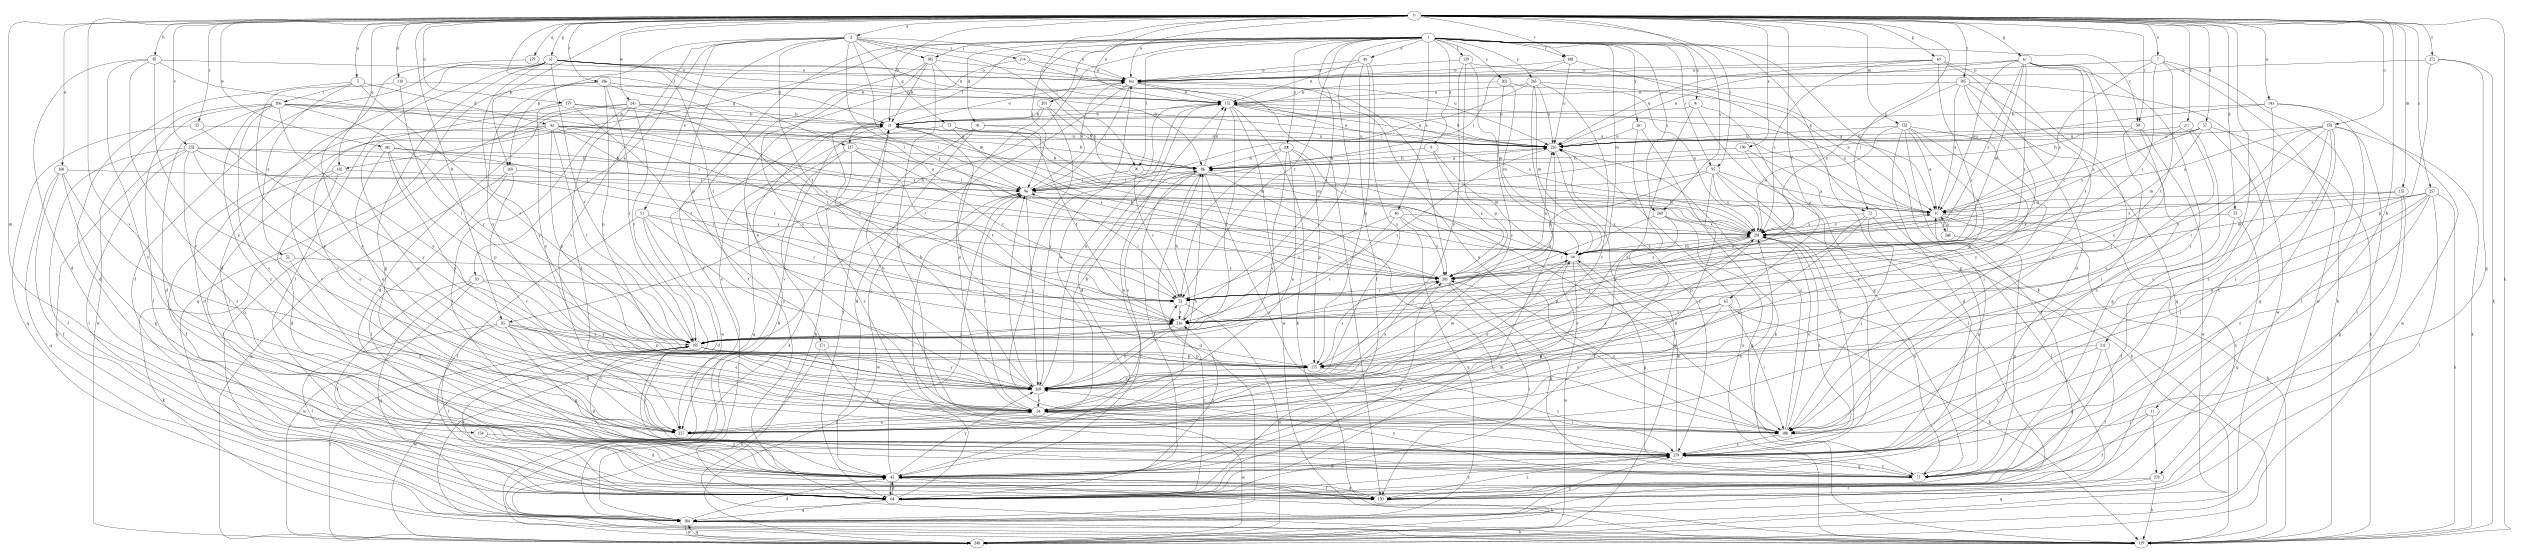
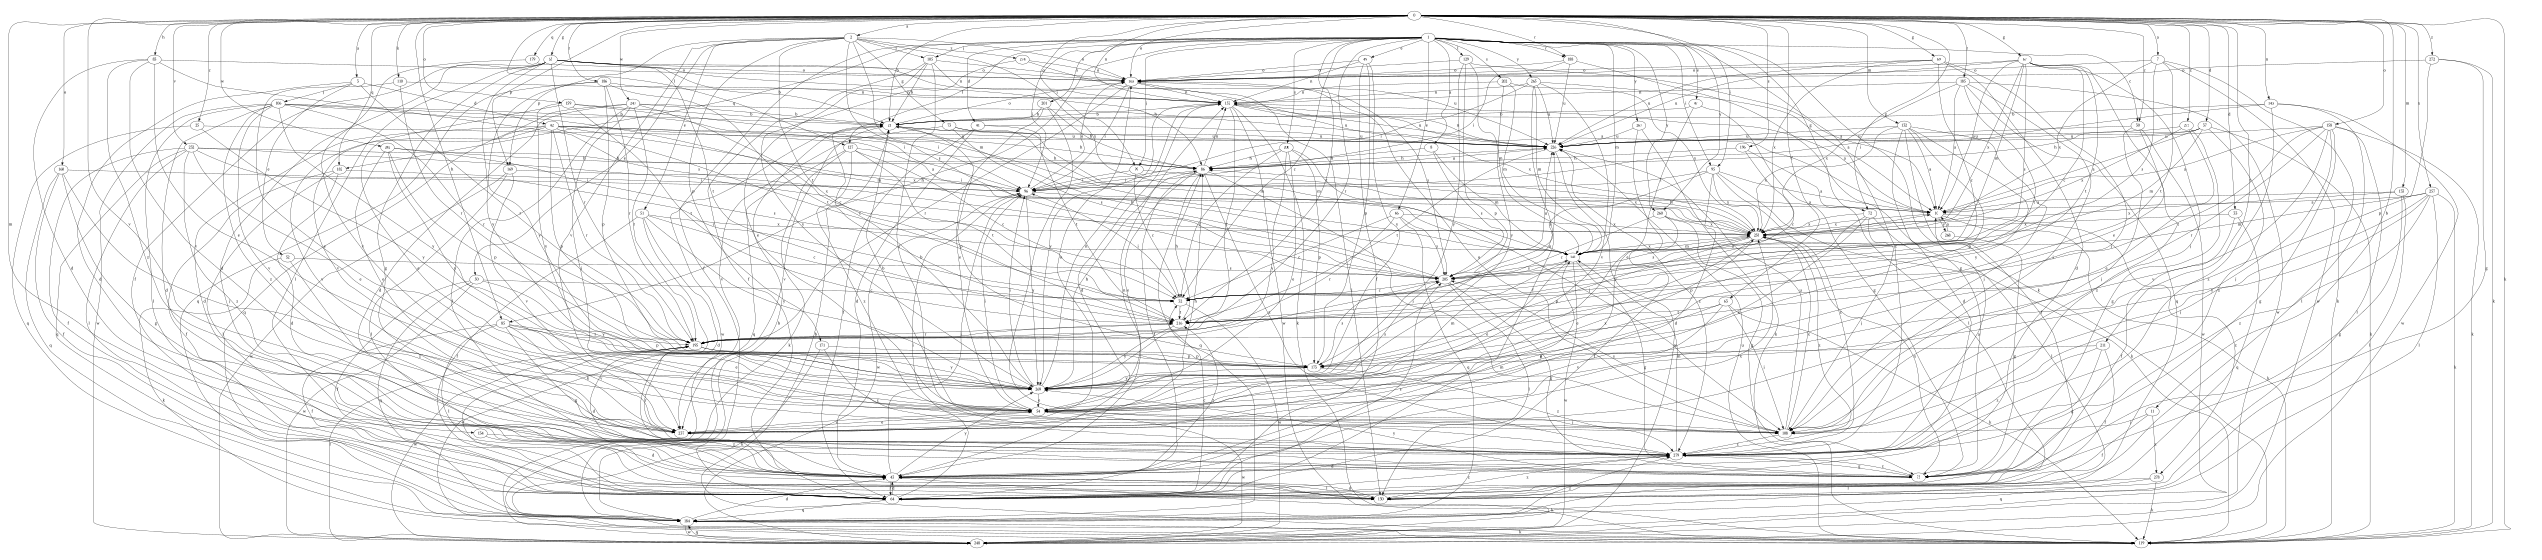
(1867, 305) -> (1843, 147)
